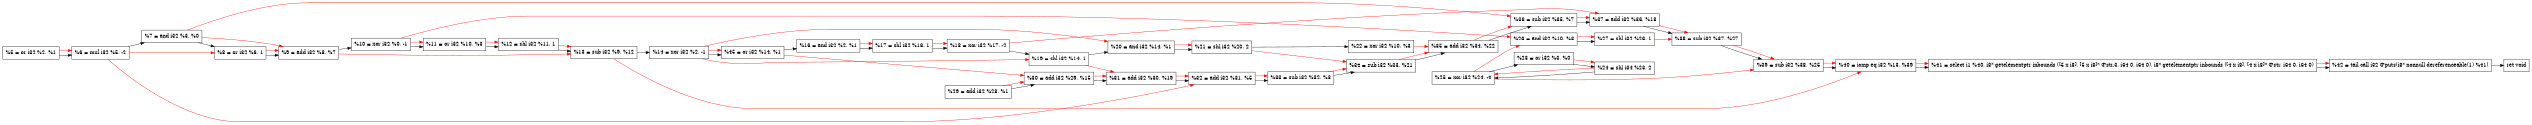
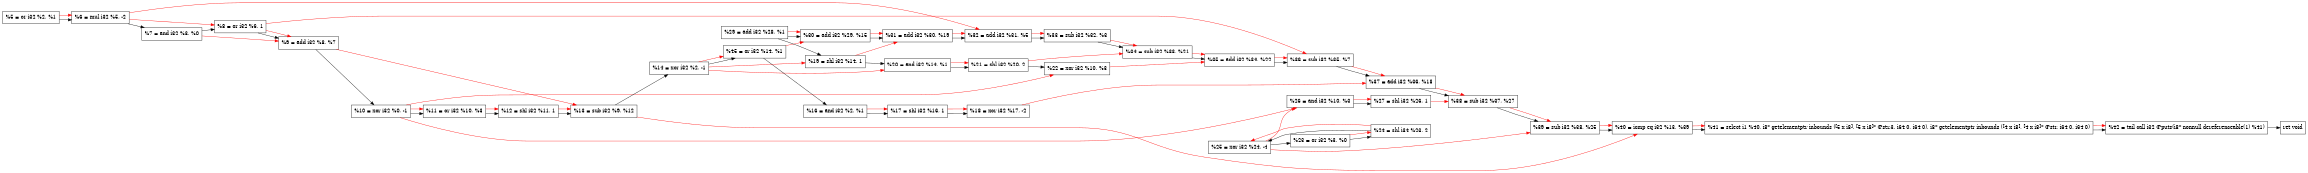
(846, 3) -> (787, 16)
(1017, 52) -> (798, 46)
none -> (729, 95)
